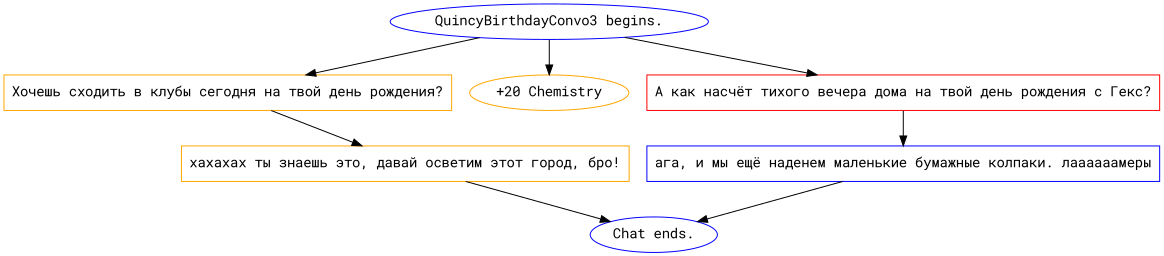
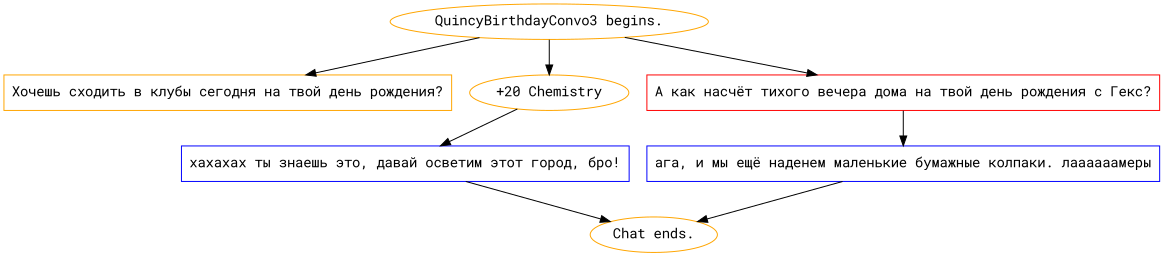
(549, 22) -> (549, 22)
(312, 126) -> (483, 125)
(405, 164) -> (405, 164)
(654, 235) -> (654, 235)
